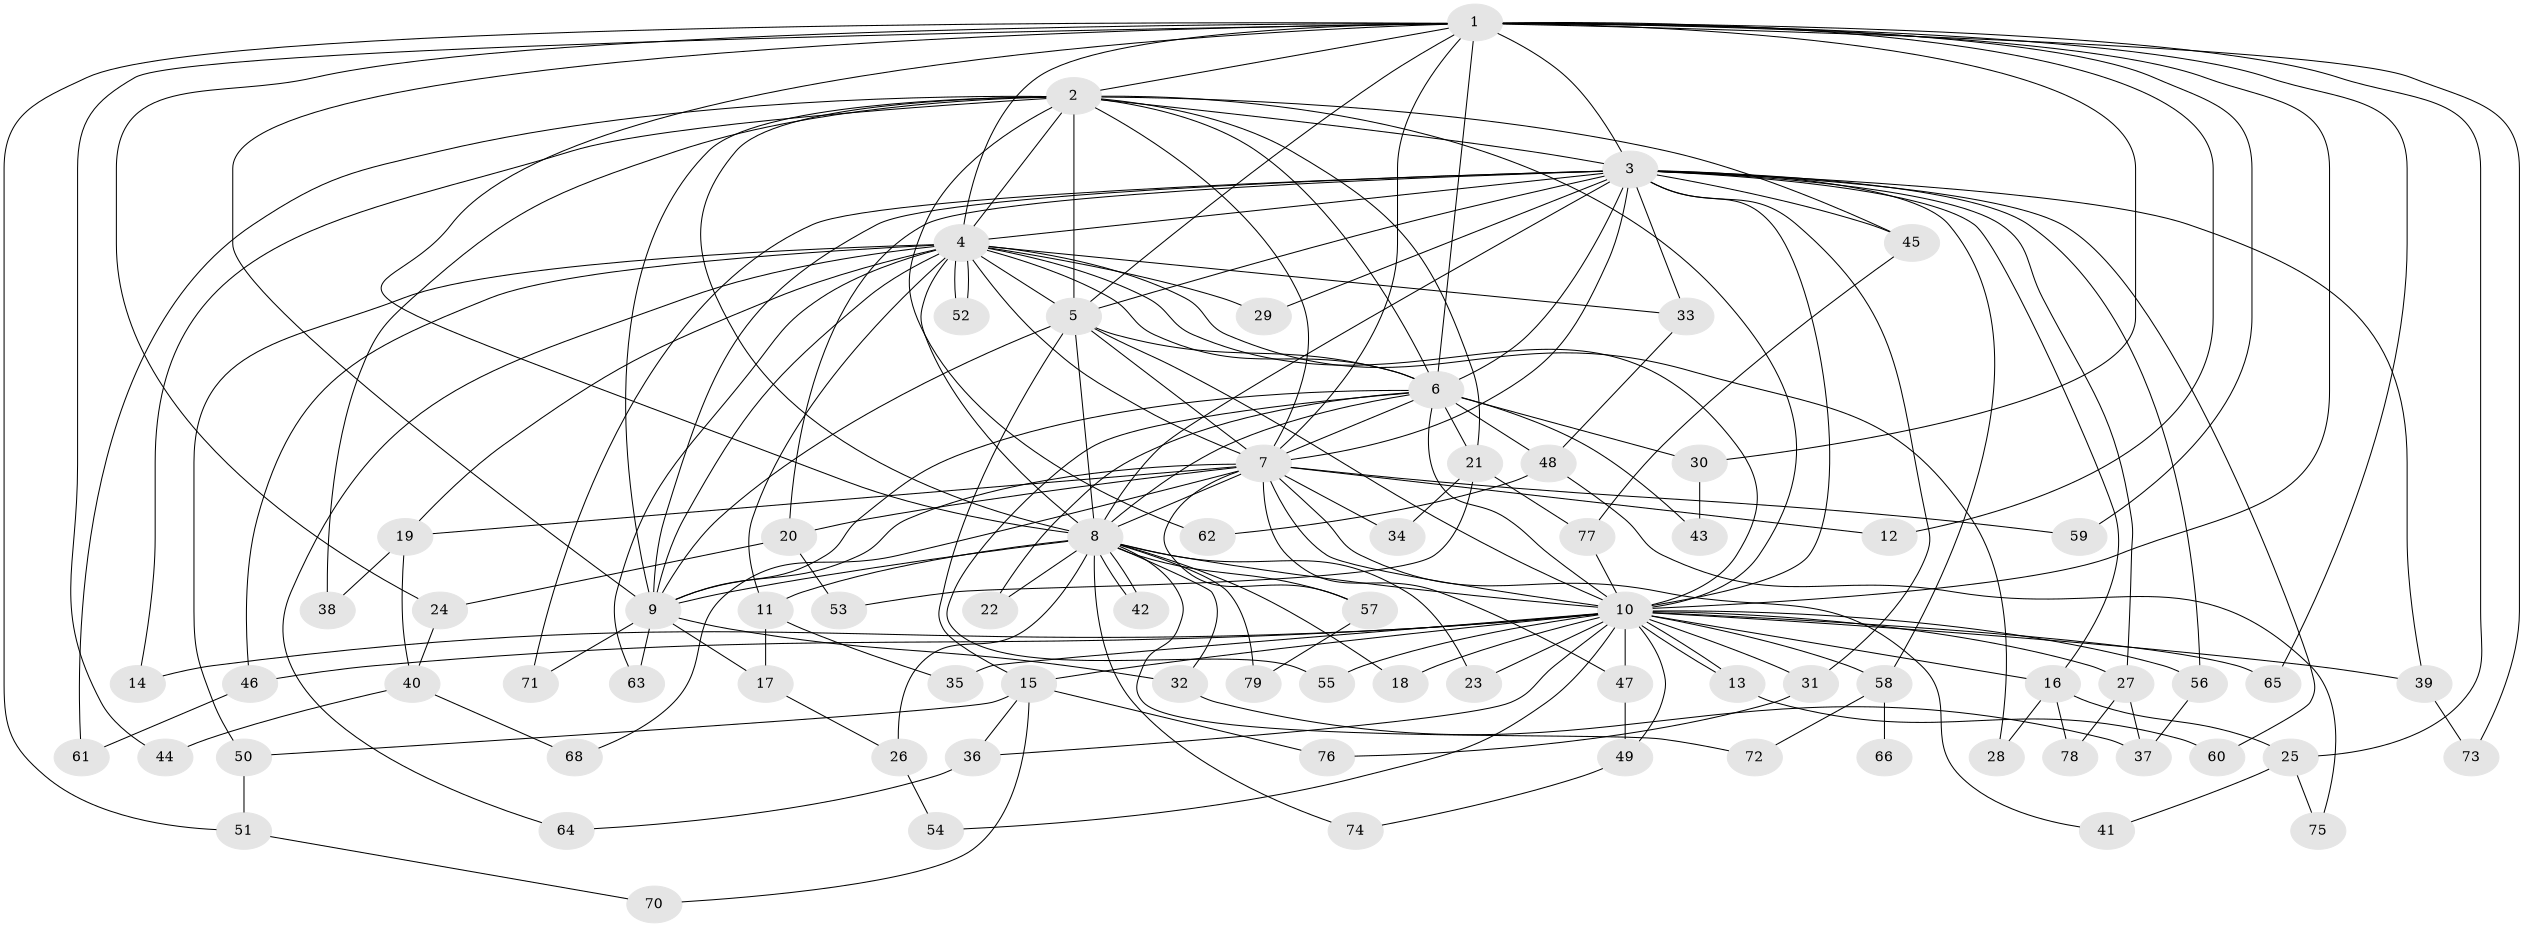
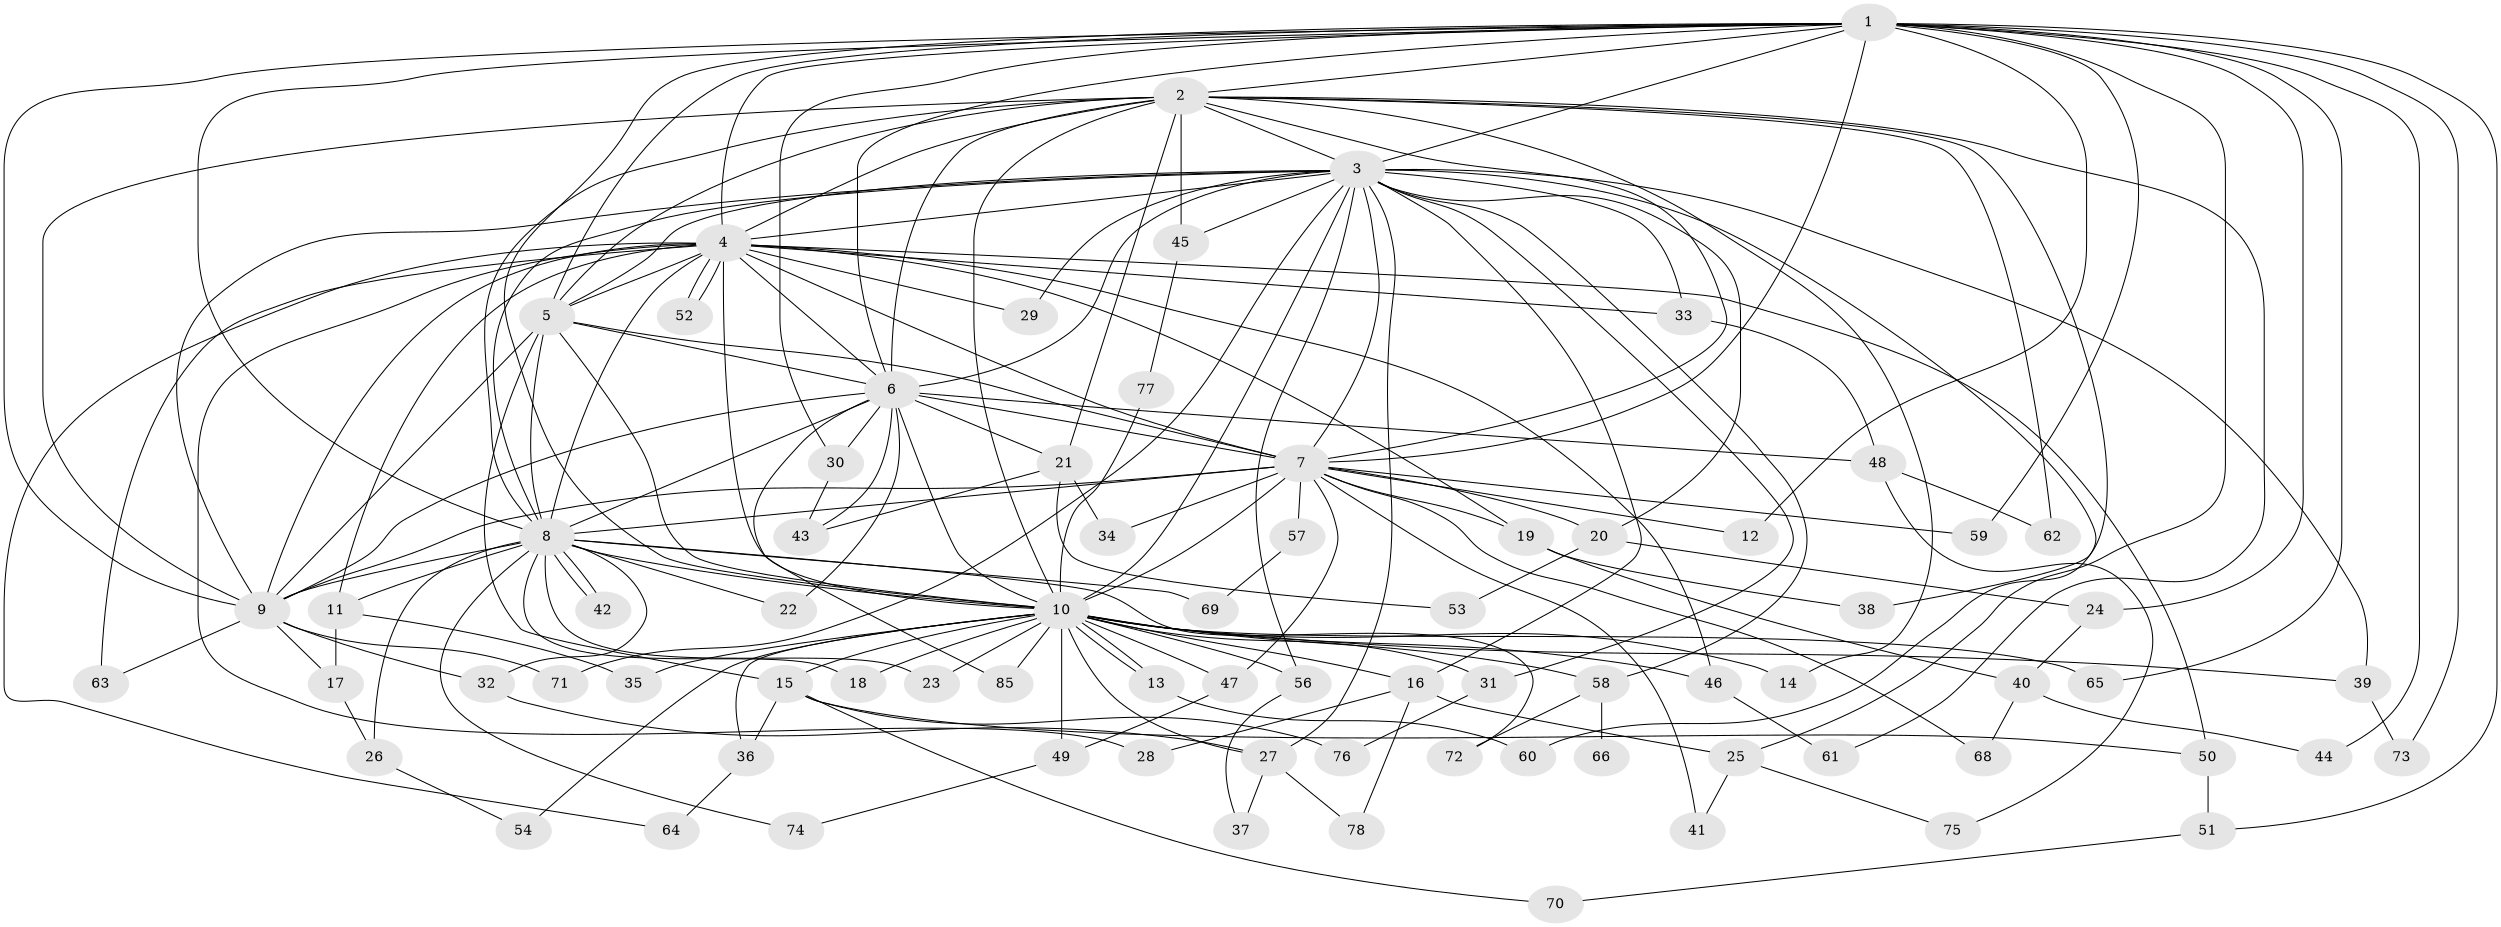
(1533, 501) -> (901, 509)
(1233, 574) -> none
(1254, 684) -> (1211, 610)
(1327, 684) -> (1006, 684)
(1662, 721) -> (874, 733)
